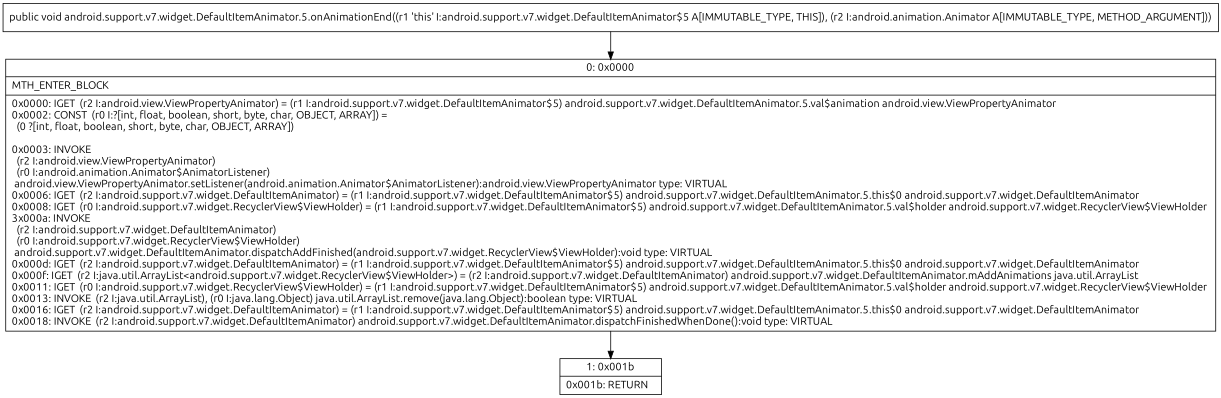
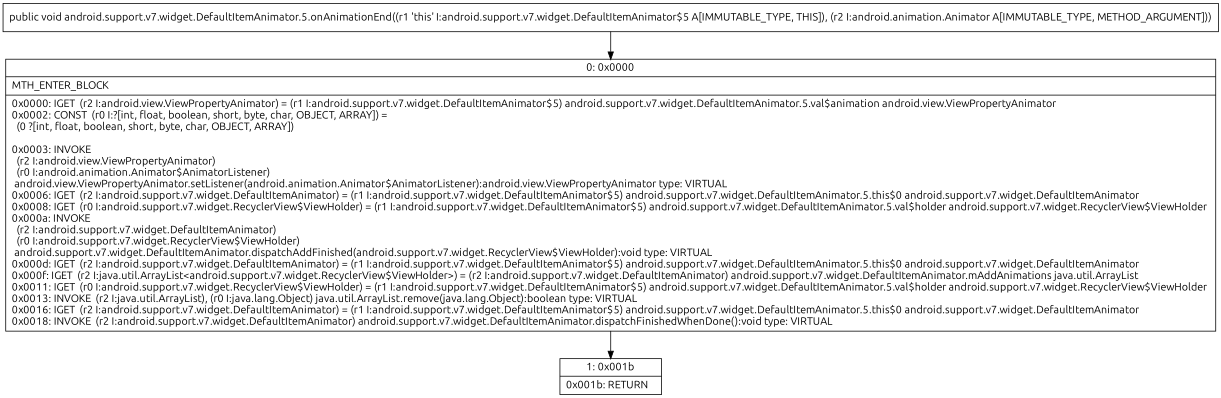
(53, 218) -> (53, 218)
